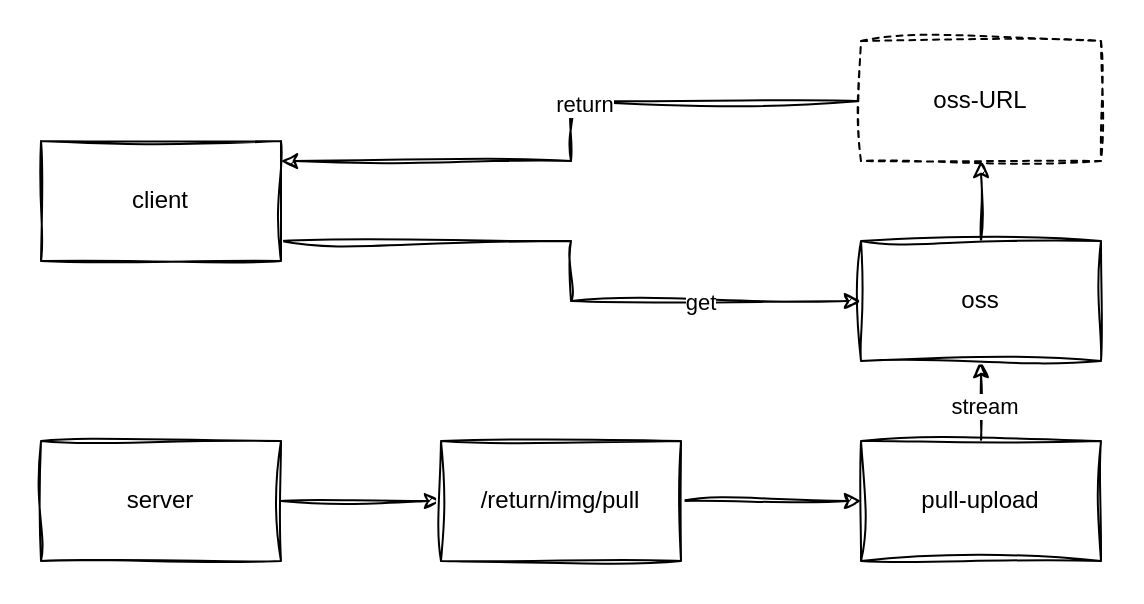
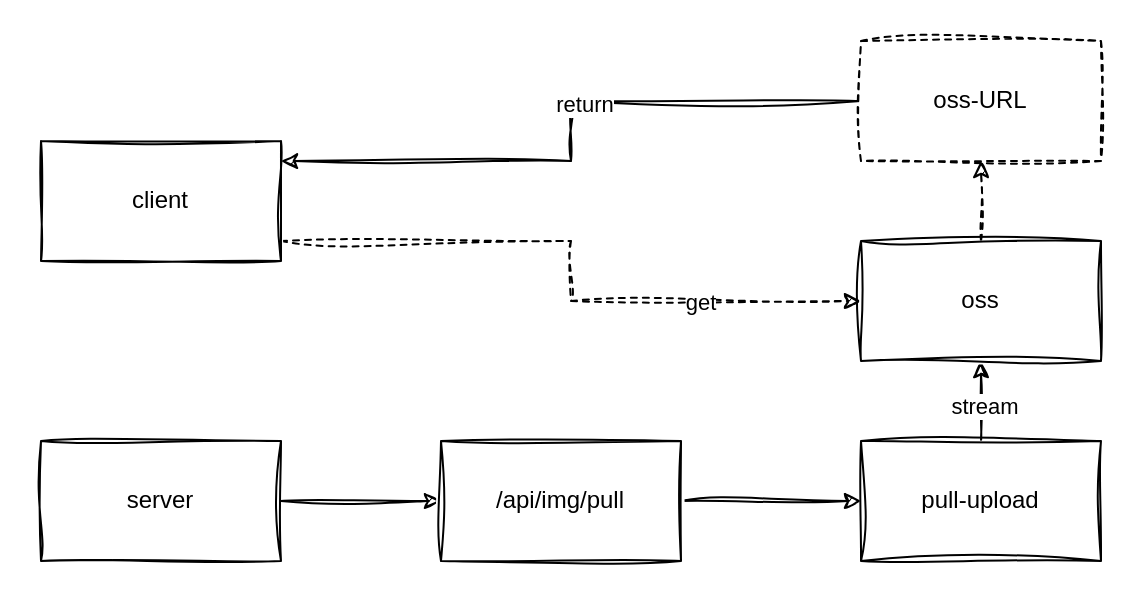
(981, 207) -> (981, 207)
(513, 241) -> (513, 241)
(561, 501) -> (561, 501)
